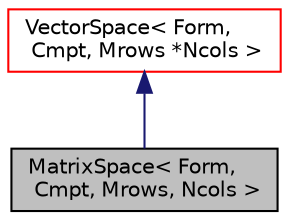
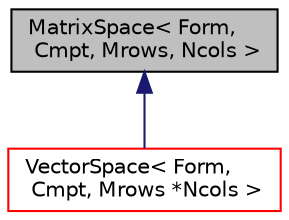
(145, 121) -> (145, 121)
